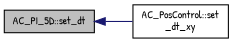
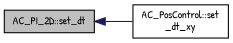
(49, 21) -> (49, 21)
